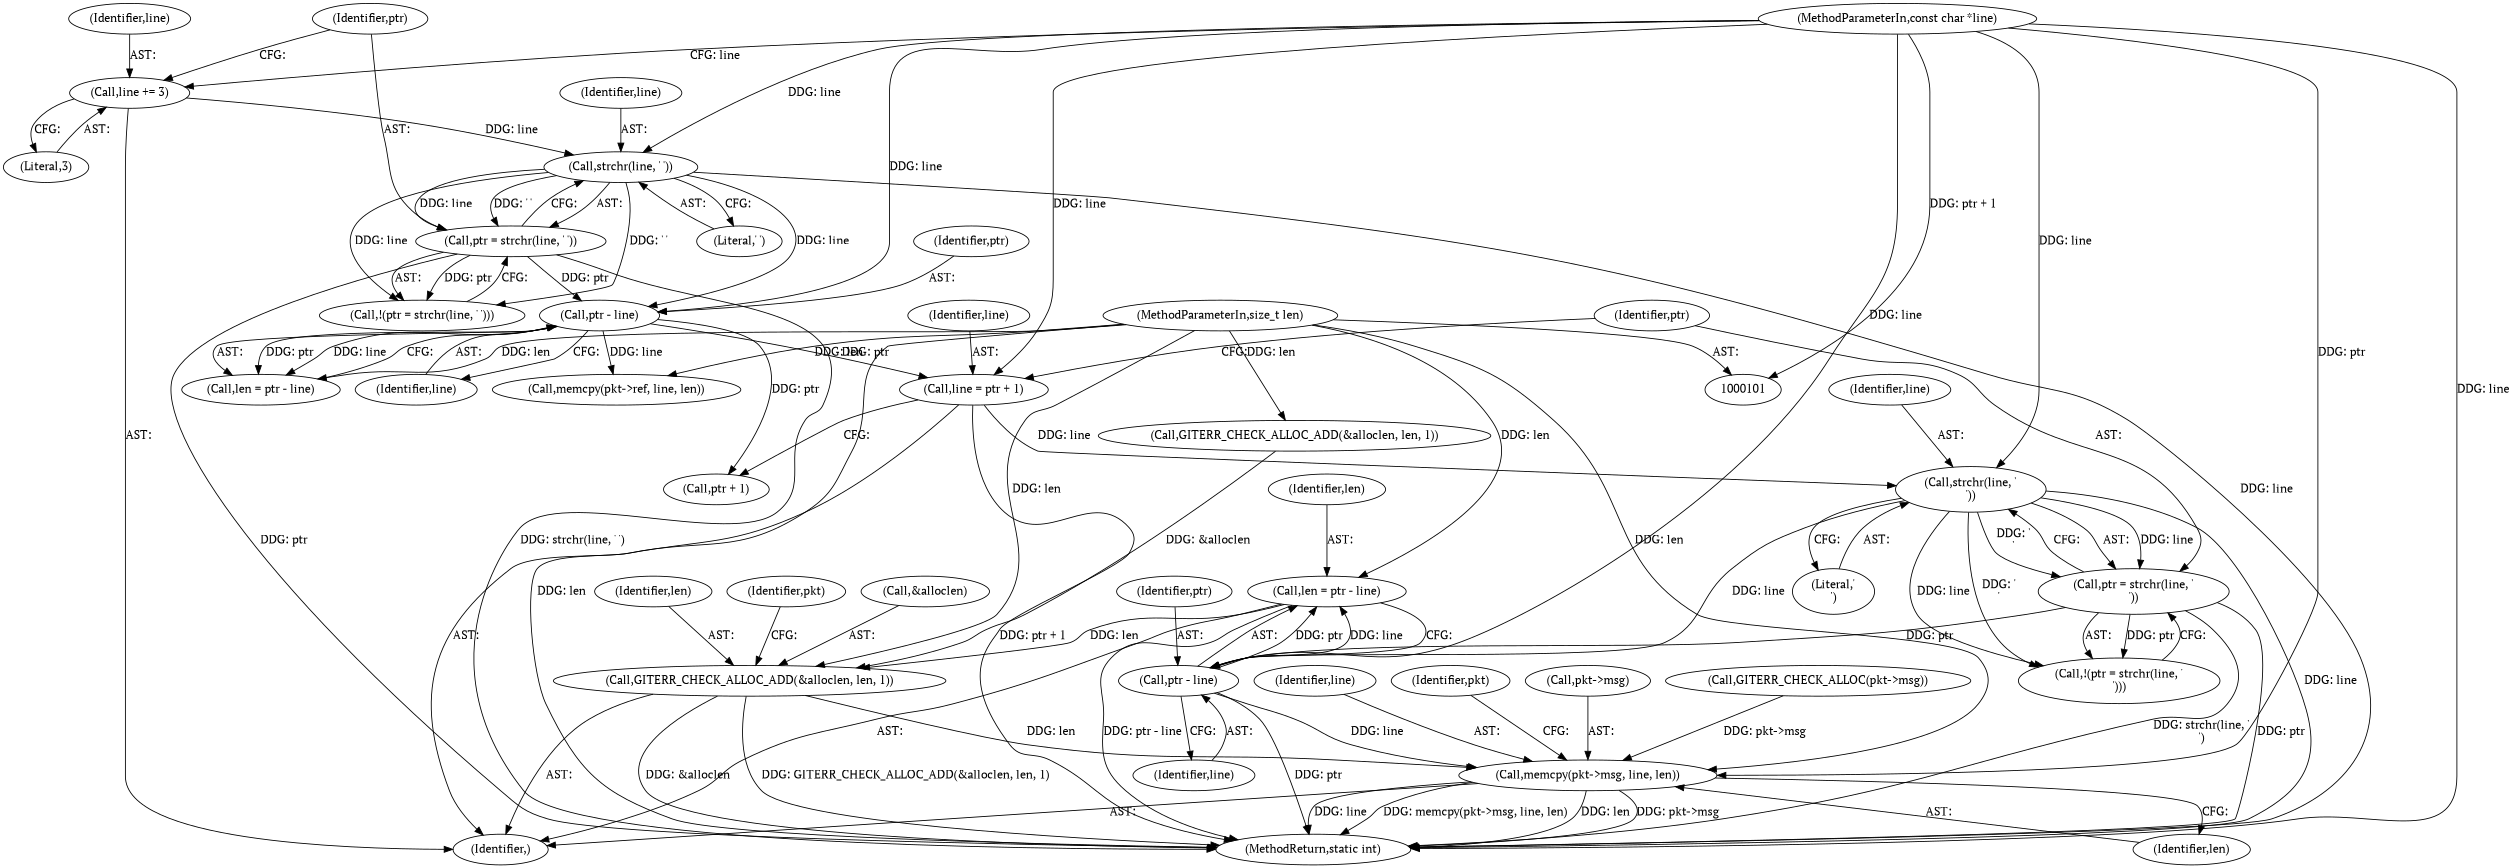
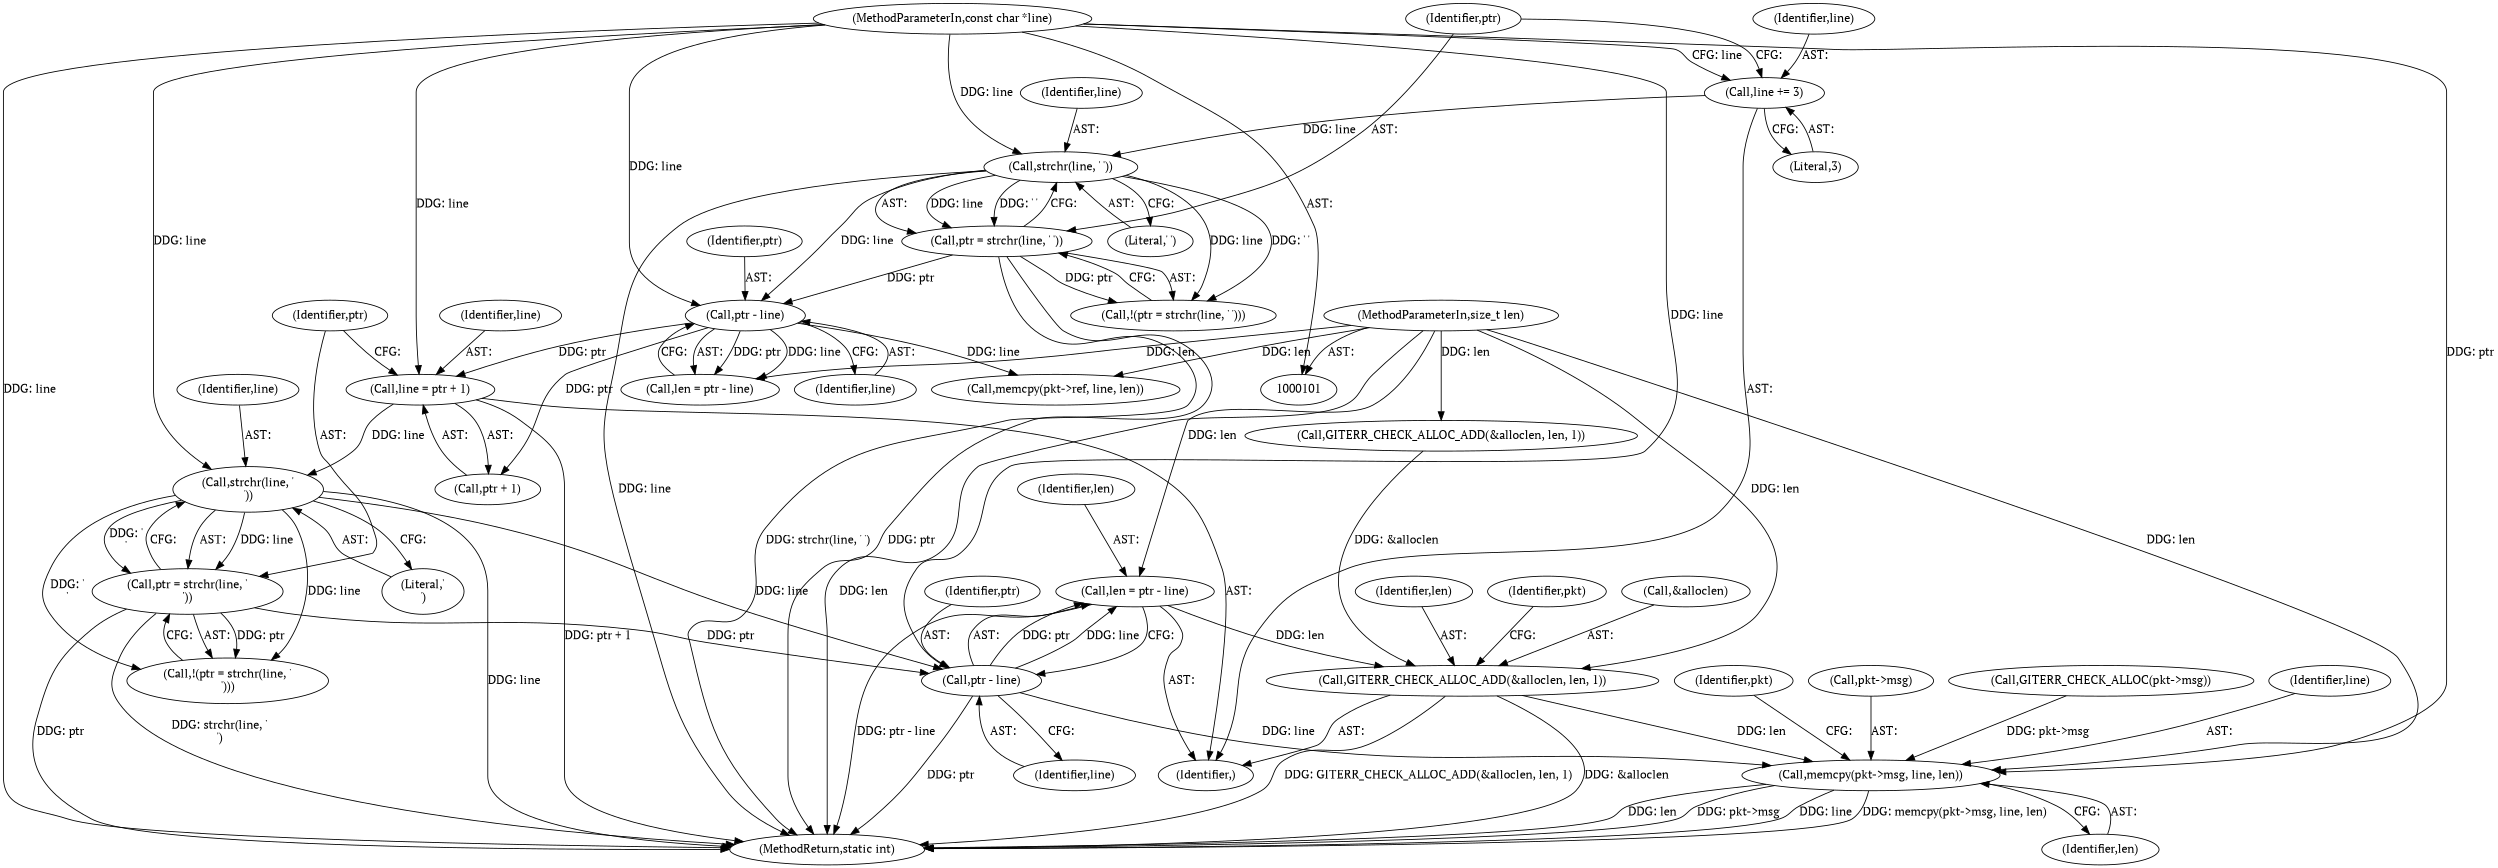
(1964, 204) -> (1321, 204)
(858, 436) -> (502, 436)
none -> (440, 449)
(1017, 814) -> none
